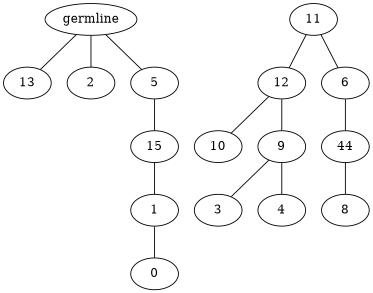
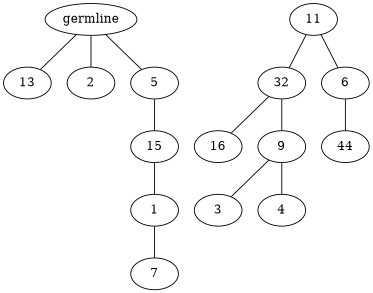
(282, 83) -> (282, 83)
(218, 147) -> (218, 147)
(345, 210) -> none
(155, 274) -> (155, 274)
